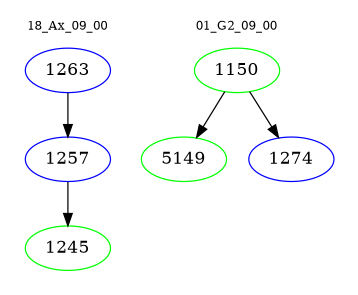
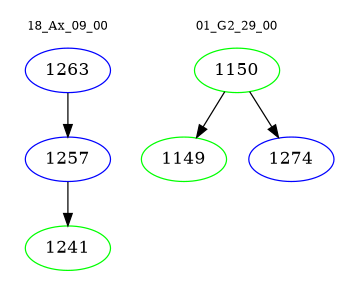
(237, 27) -> (237, 27)
(184, 159) -> (184, 159)
(68, 248) -> (68, 248)
